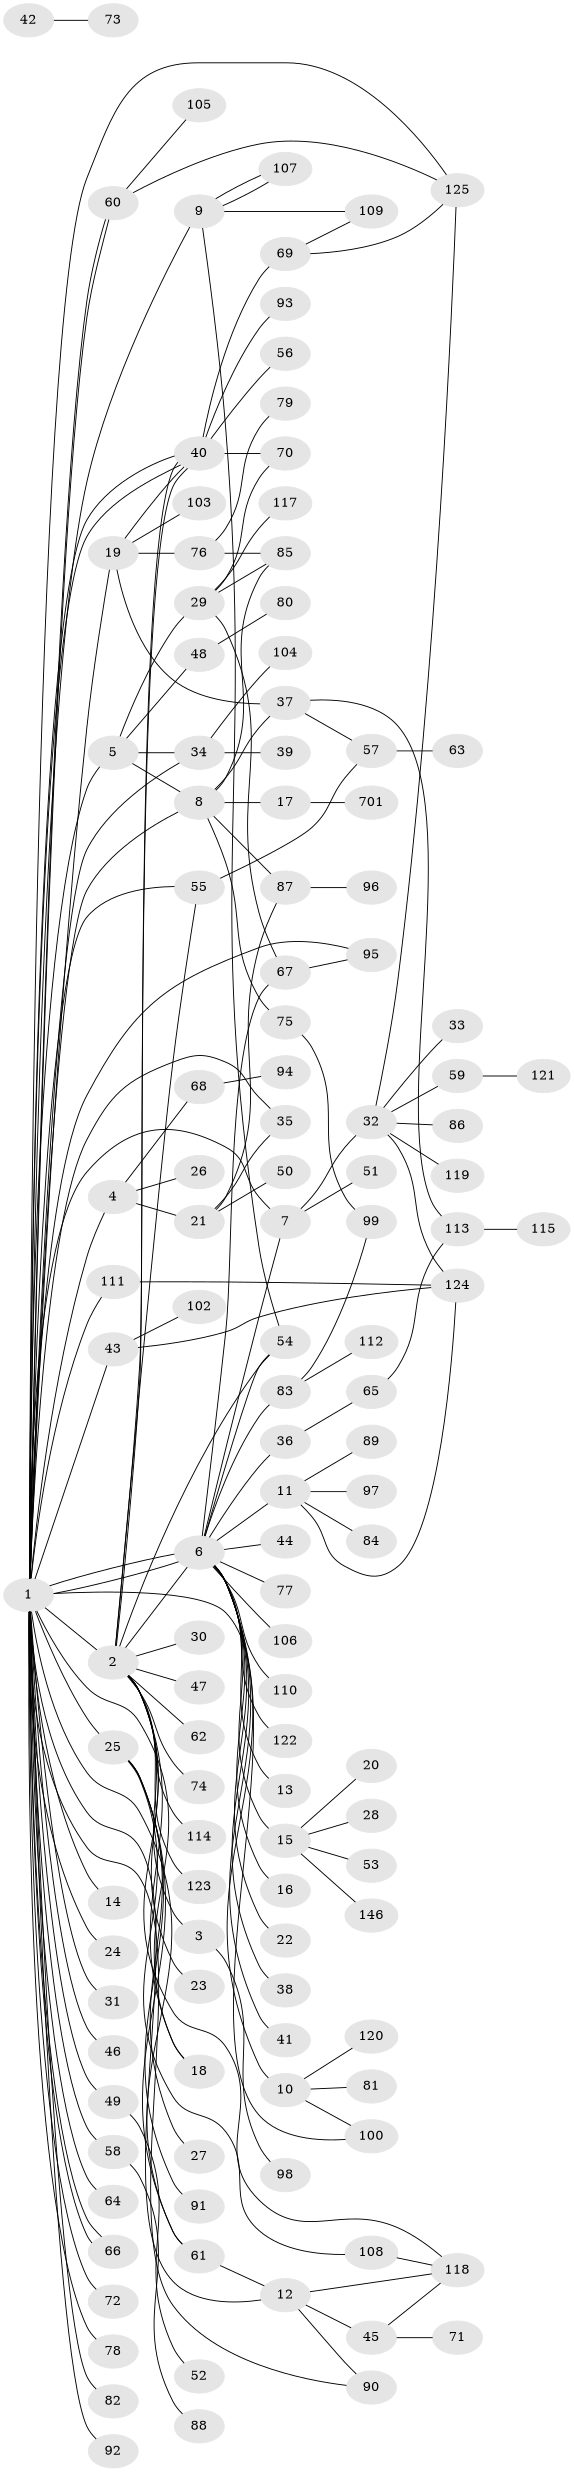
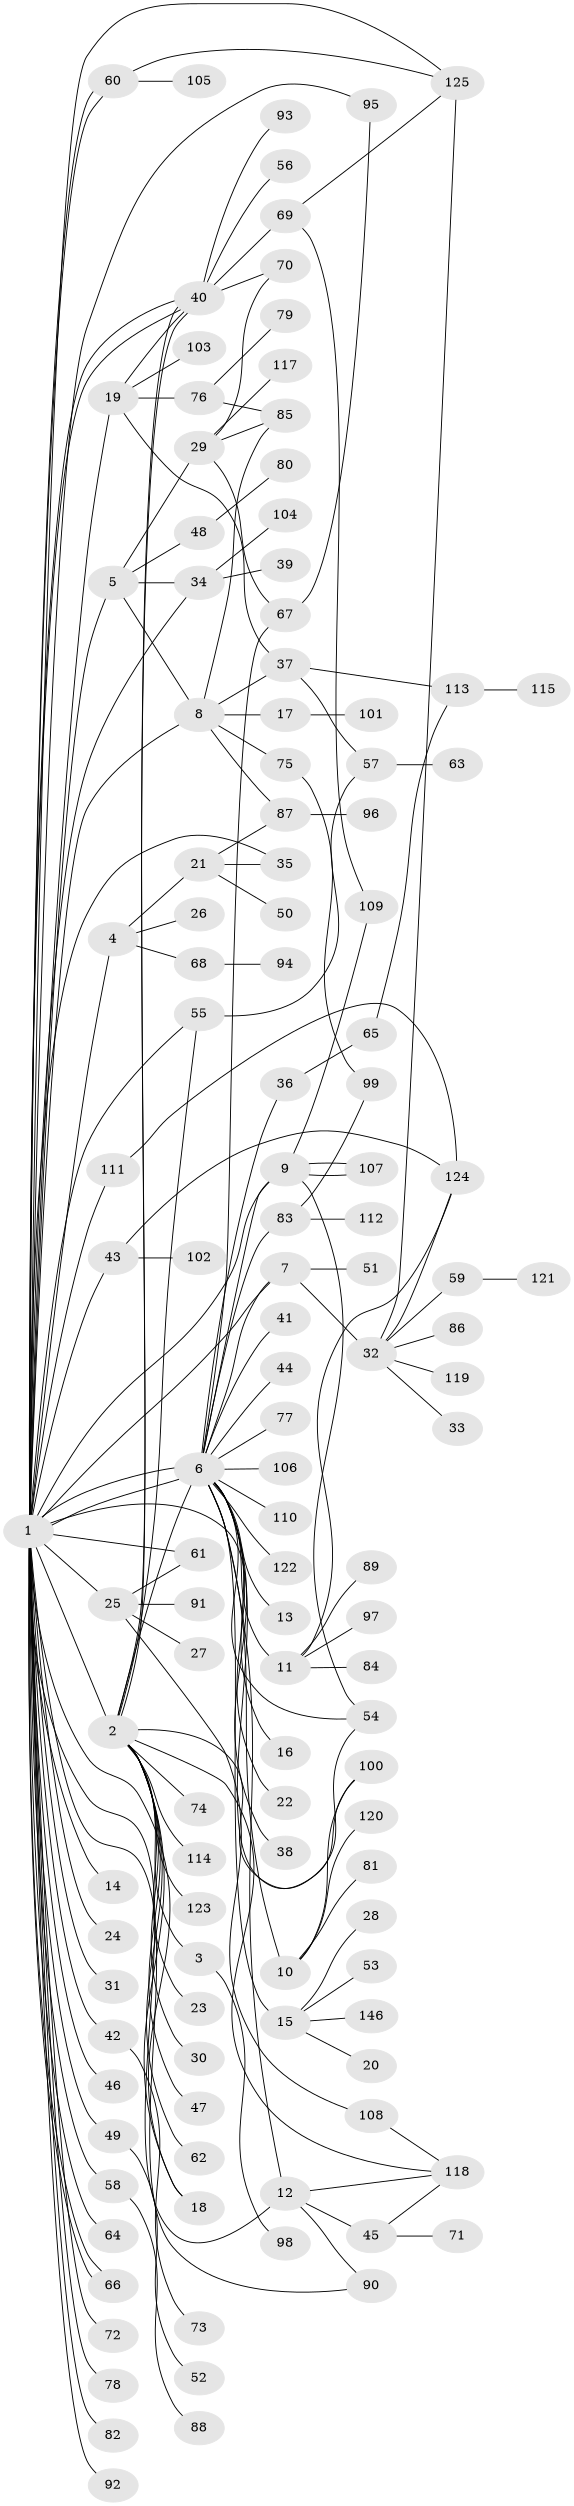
(371, 803) -> (371, 715)
none -> (240, 1274)
none -> (53, 1862)
(242, 2276) -> (252, 1742)
